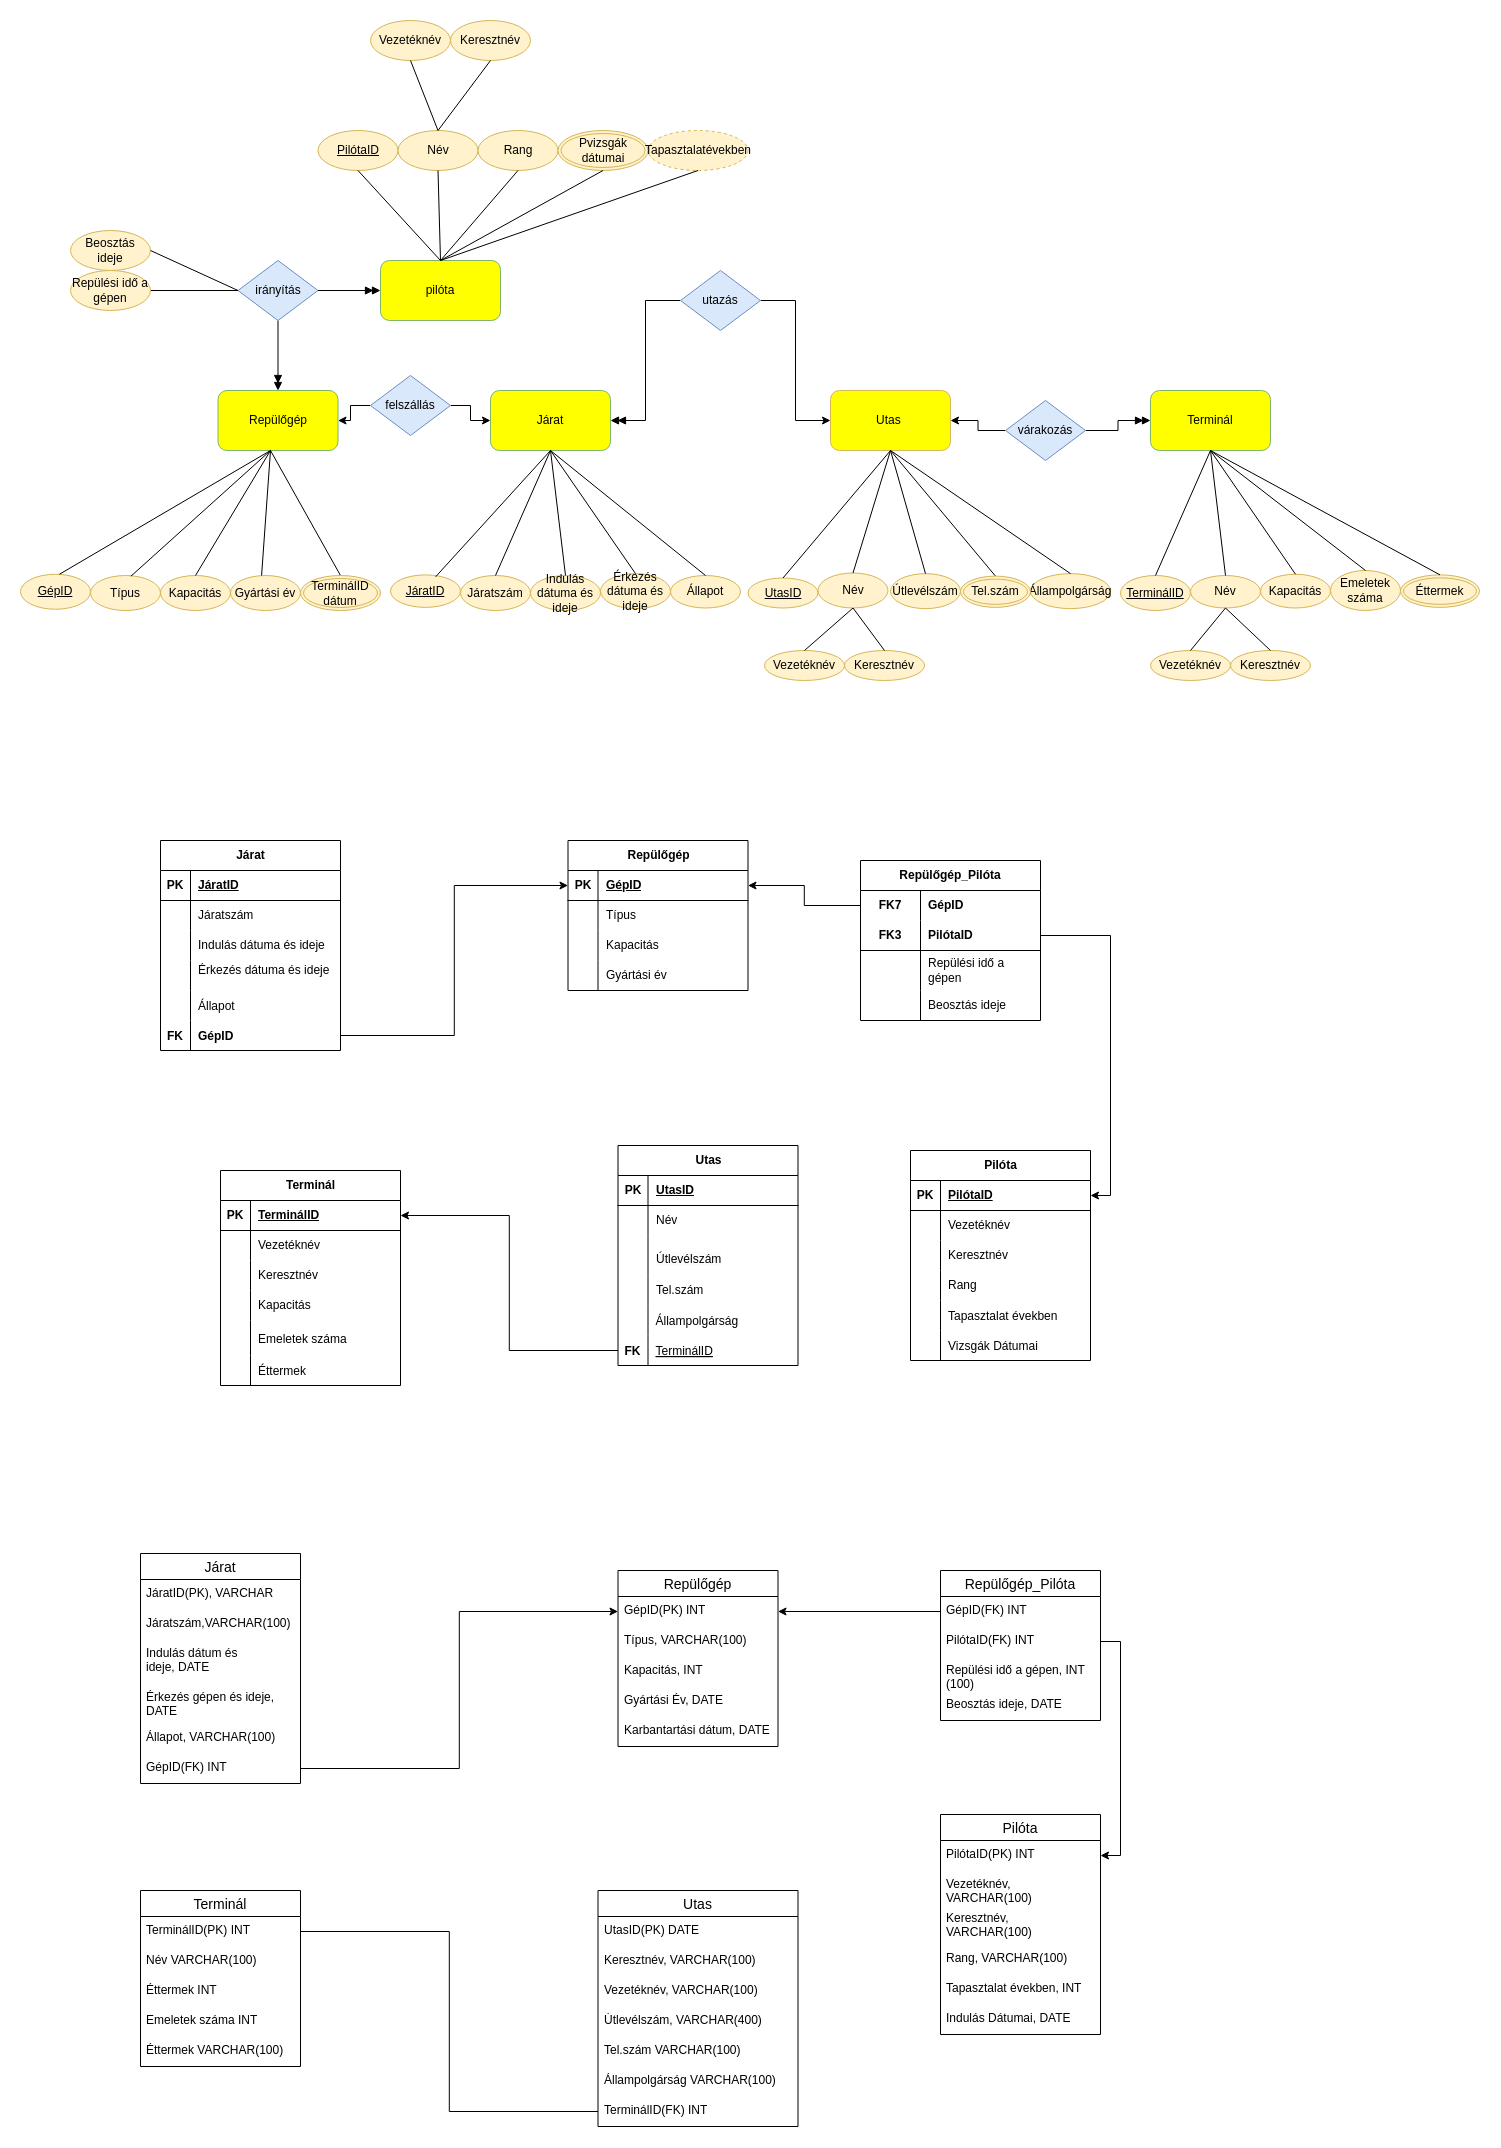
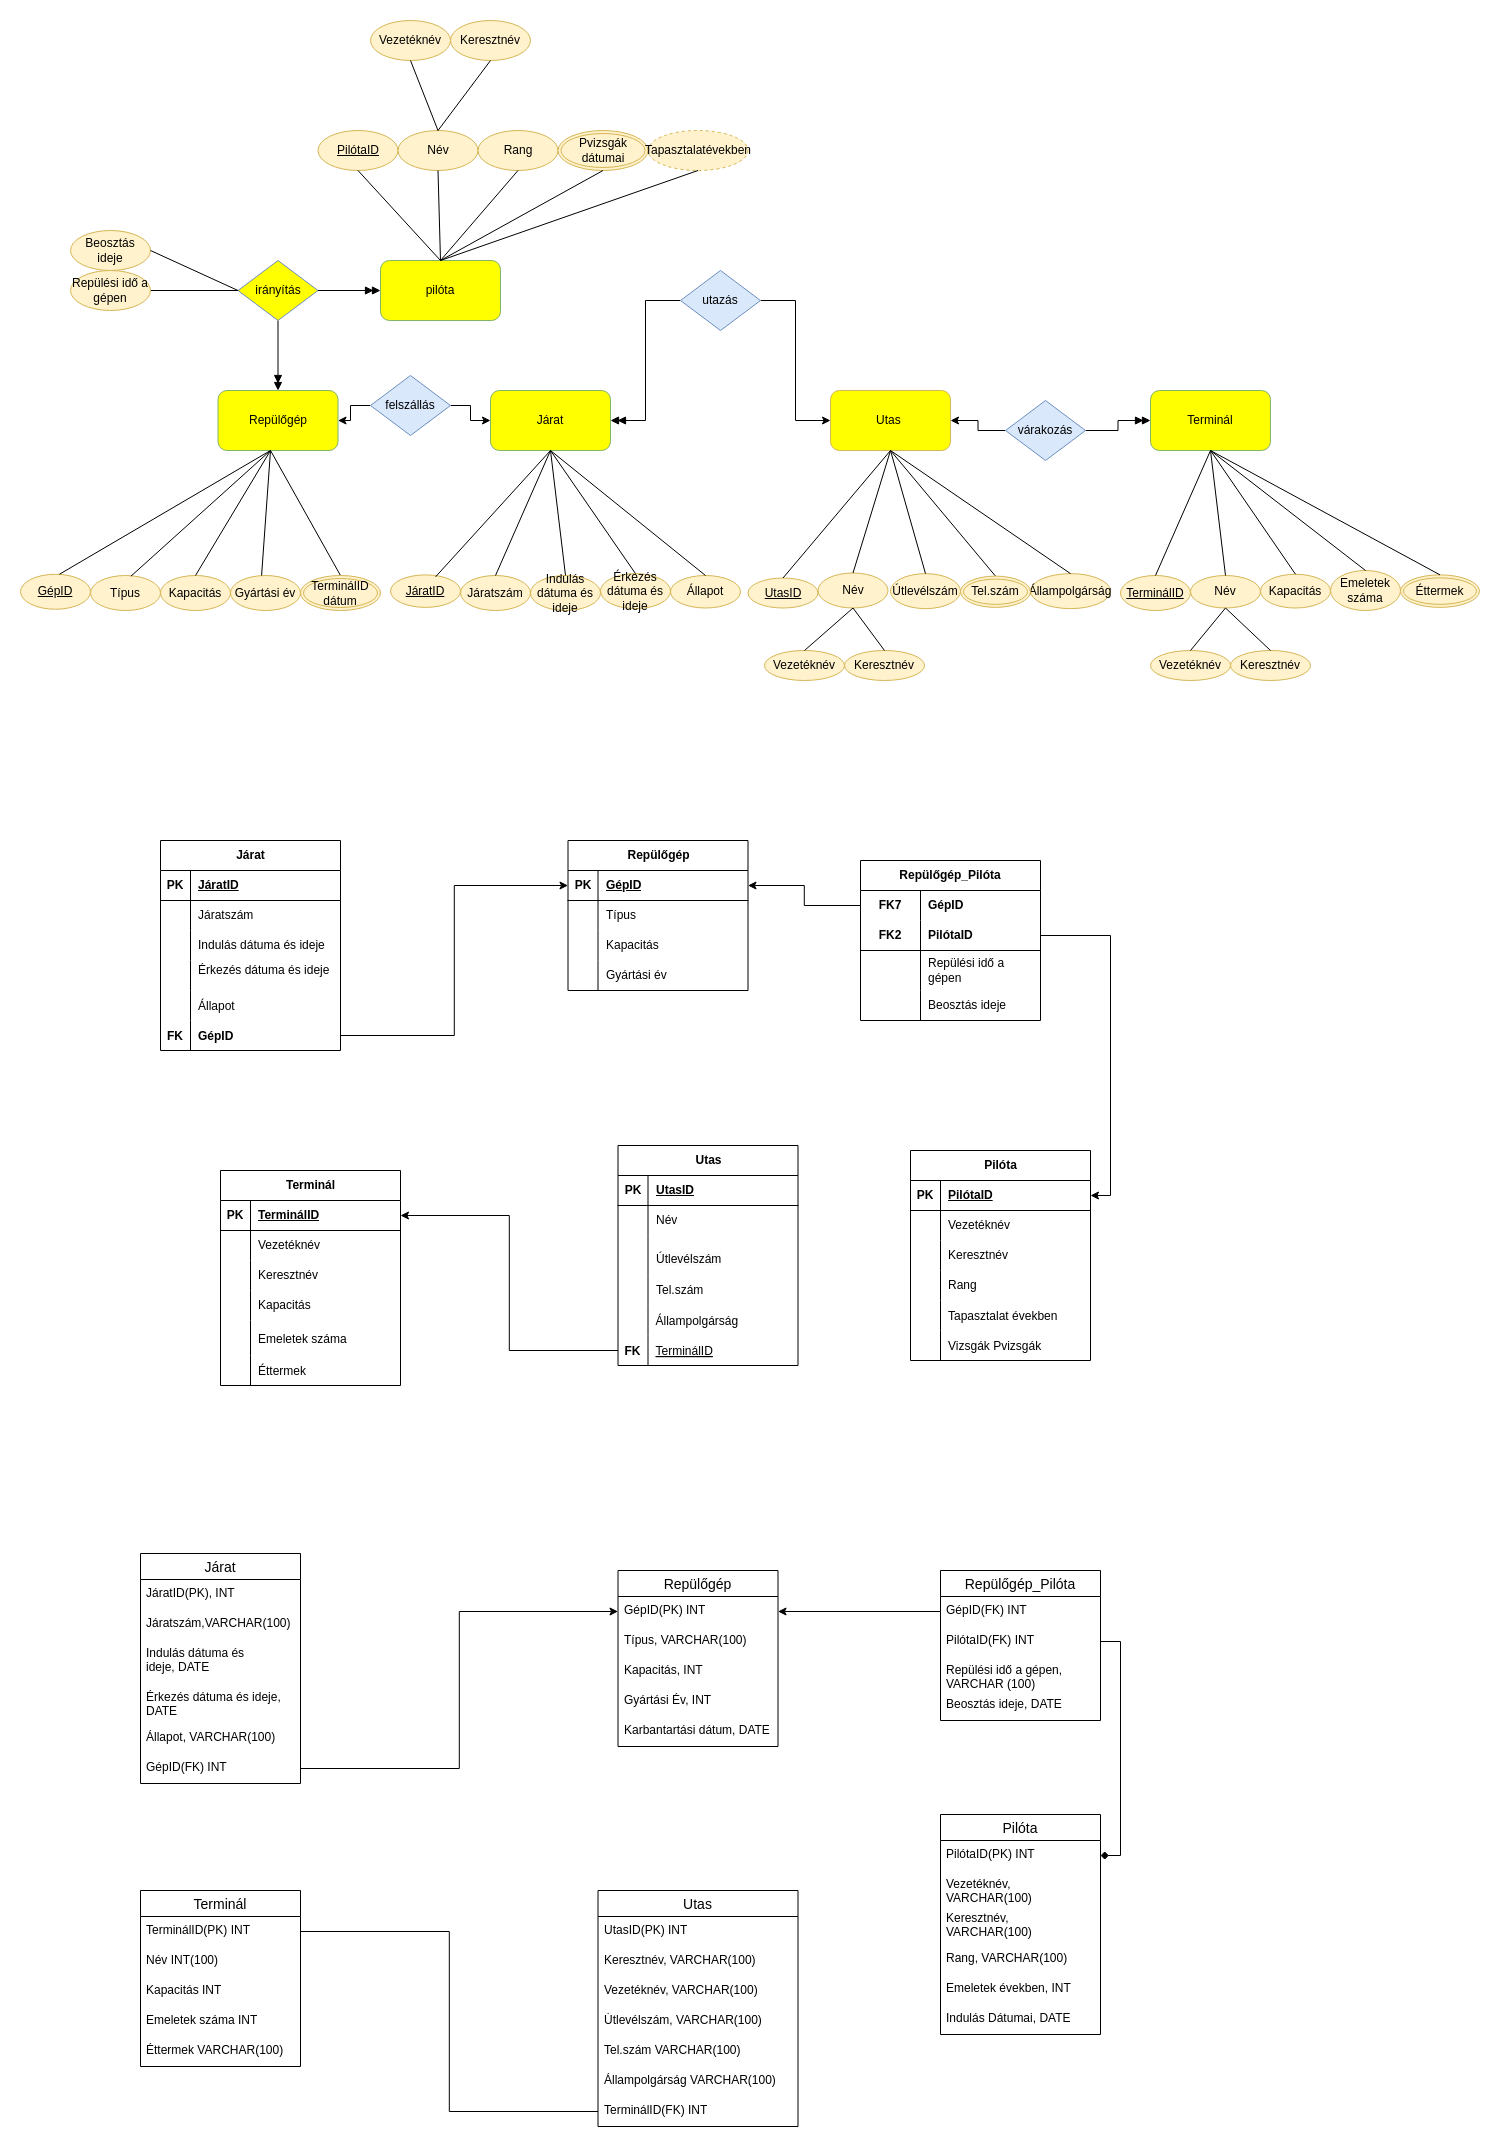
(278, 291) -> (278, 291)
(891, 936) -> (891, 936)
(994, 1346) -> (997, 1346)
(211, 1594) -> (197, 1594)
(222, 1661) -> (222, 1661)
(1022, 1678) -> (1022, 1678)
(675, 1701) -> (672, 1701)
(216, 1705) -> (219, 1705)
(1109, 1856) -> (1109, 1856)
(653, 1931) -> (650, 1931)
(199, 1961) -> (185, 1961)
(1021, 1989) -> (1011, 1989)
(185, 1991) -> (187, 1991)
(684, 2021) -> (684, 2021)
